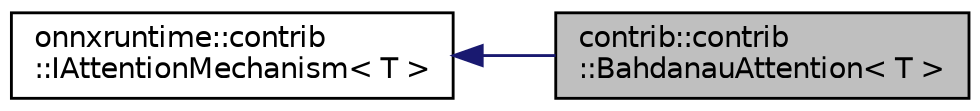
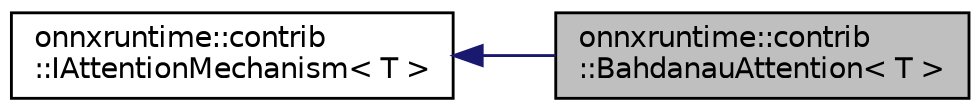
(762, 56) -> (762, 56)
